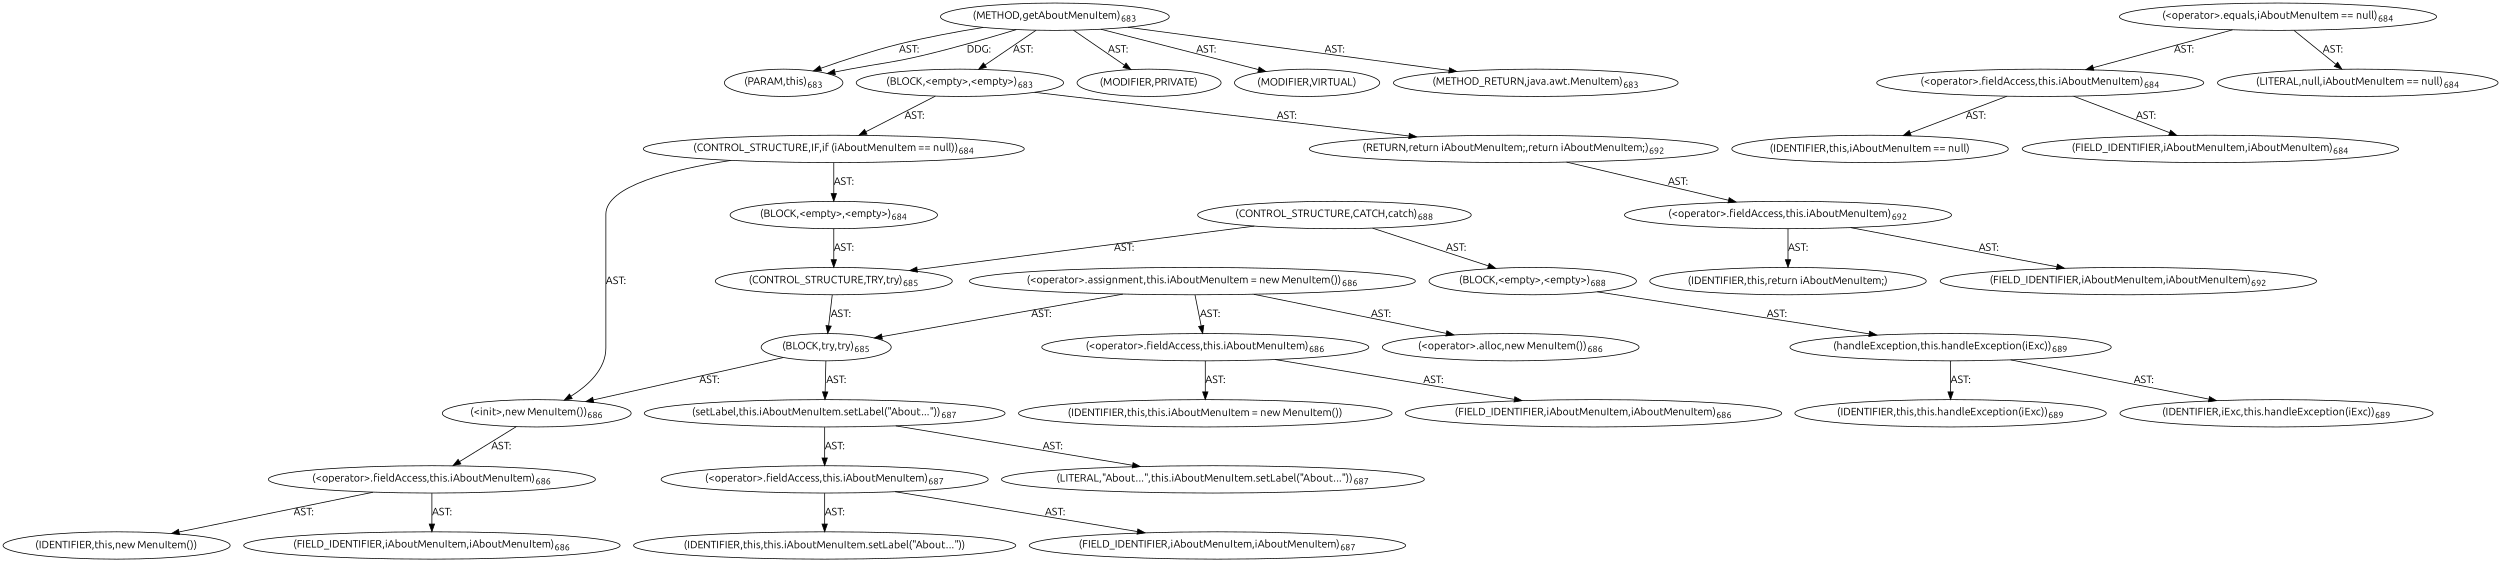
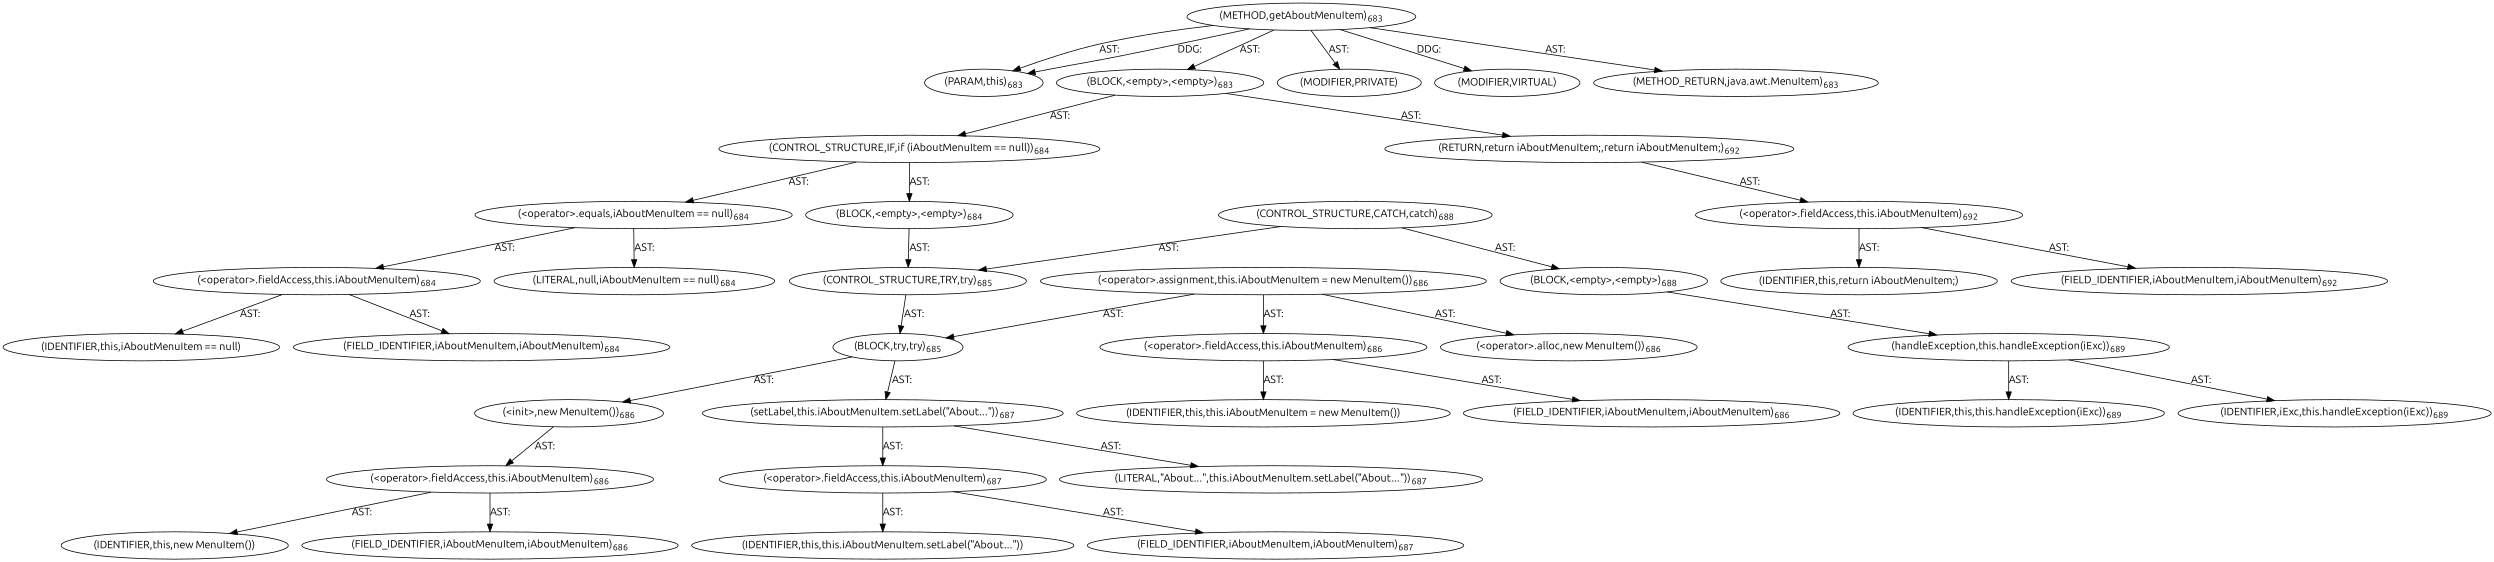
(1208, 50) -> (1431, 50)
(606, 241) -> (775, 181)
